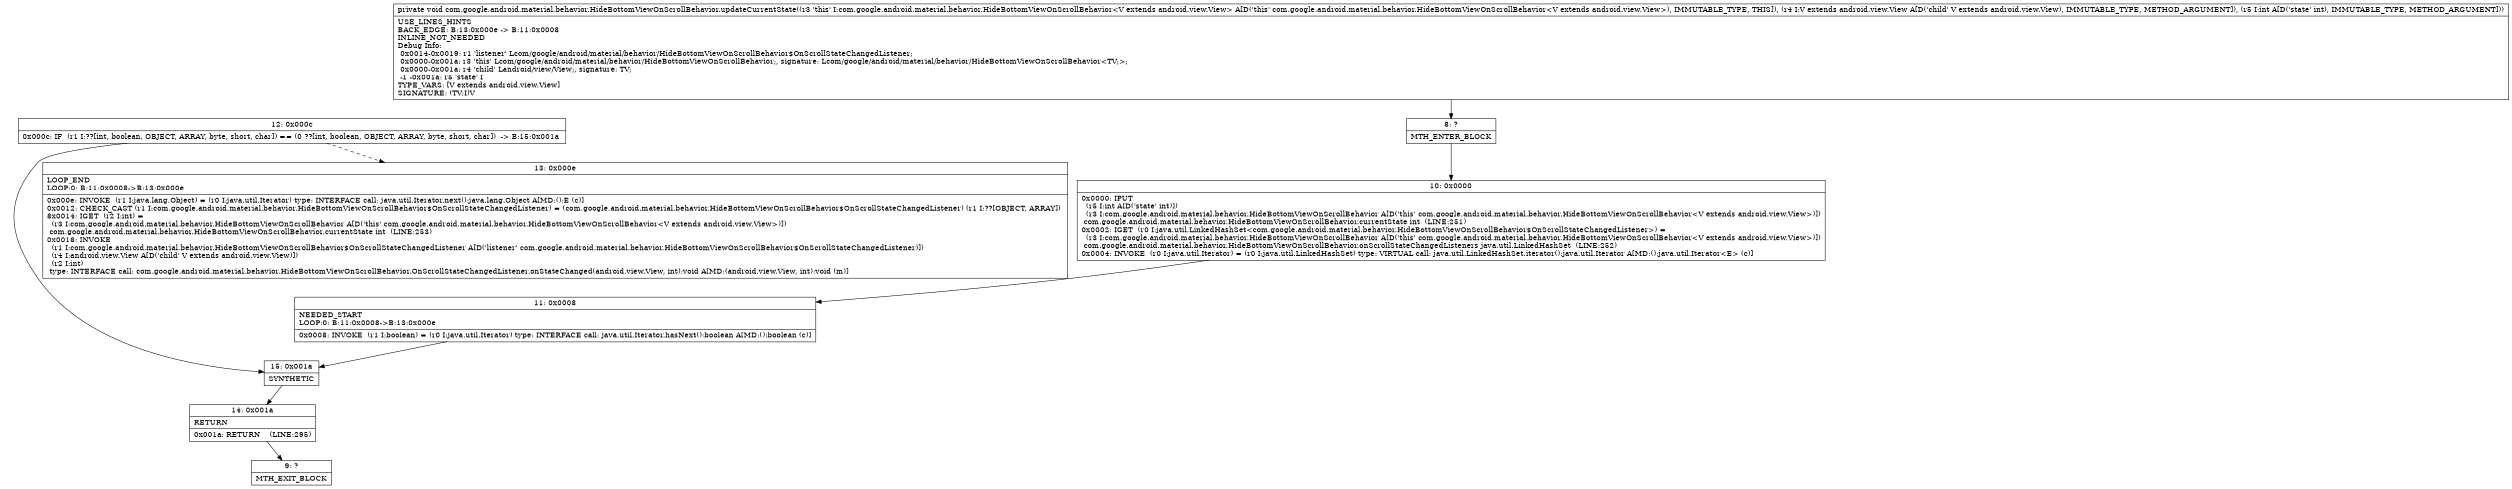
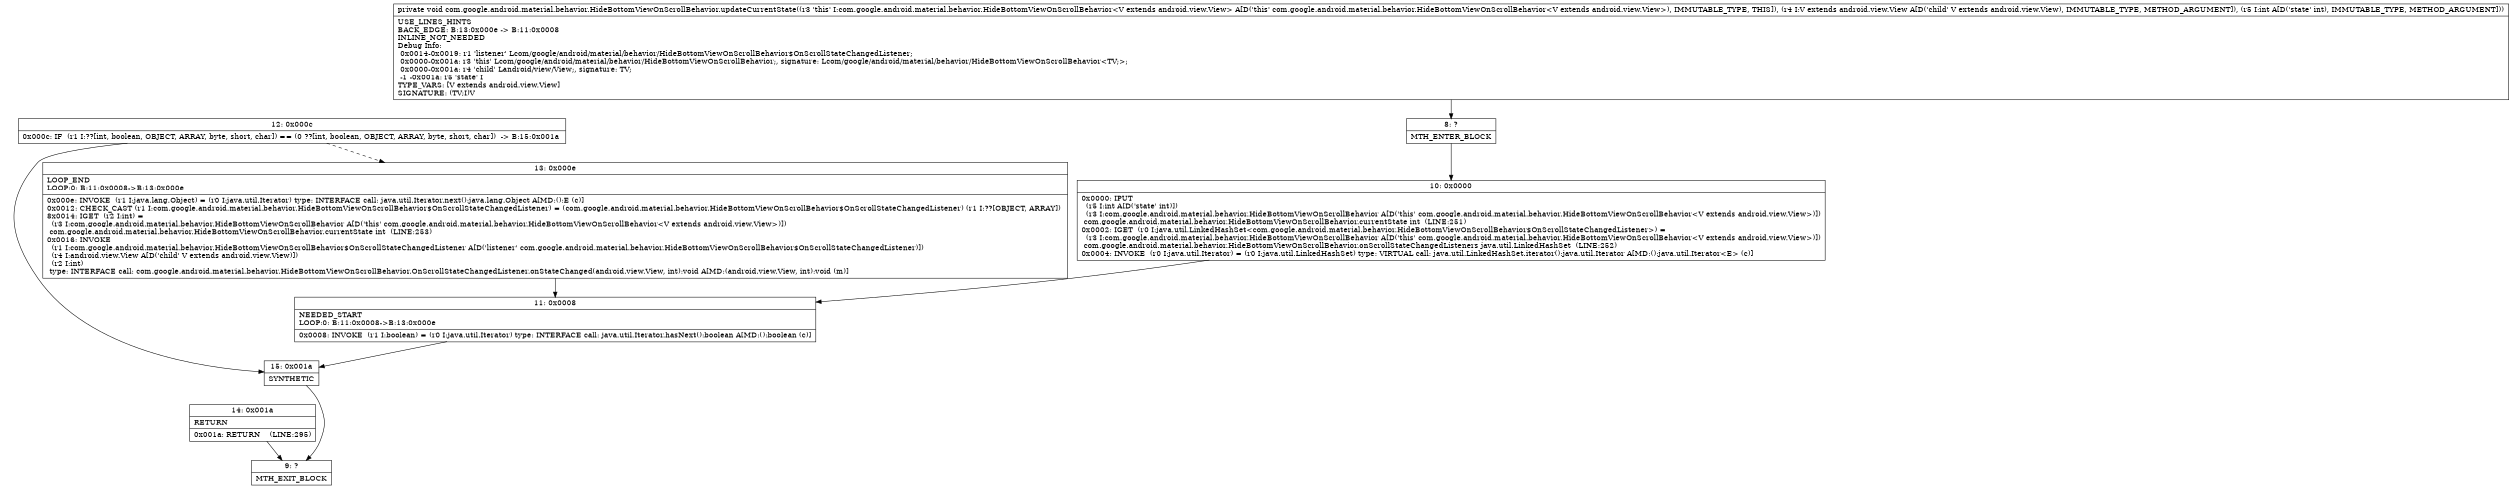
none -> (555, 285)
(276, 393) -> (324, 420)
